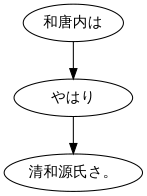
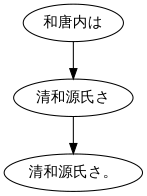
(73, 98) -> (73, 98)
